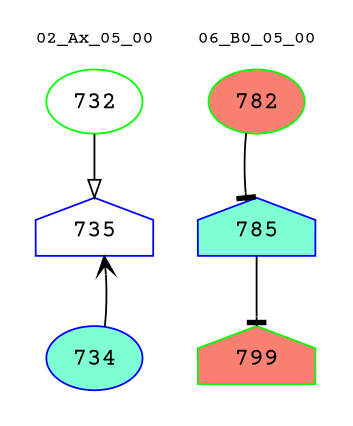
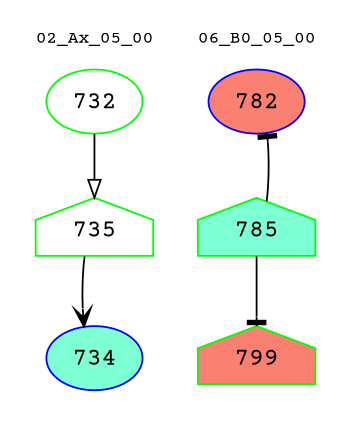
(257, 102) -> (257, 102)
(245, 163) -> (269, 172)
(94, 230) -> (94, 230)
(257, 230) -> (257, 230)
(106, 300) -> (83, 282)
